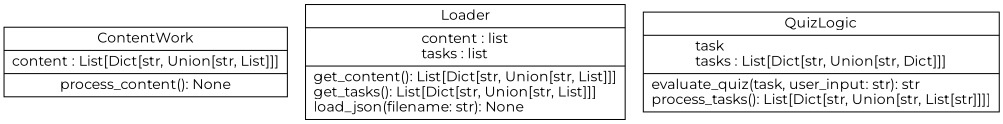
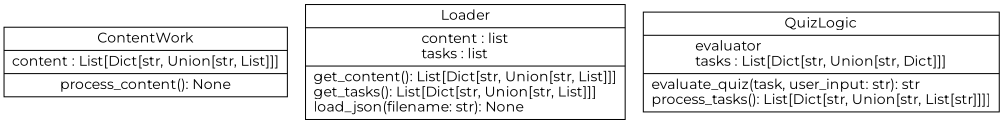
(710, 46) -> (729, 46)
